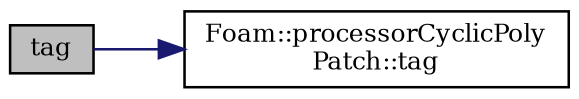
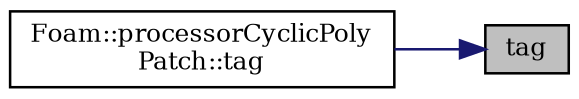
(126, 49) -> (427, 49)
